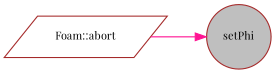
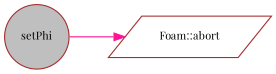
(173, 37) -> (92, 37)
